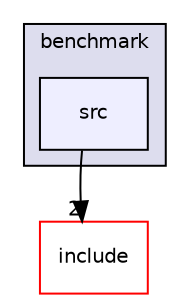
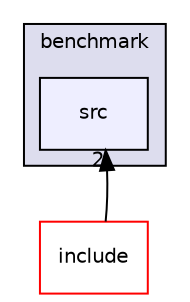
(80, 178) -> (107, 196)
